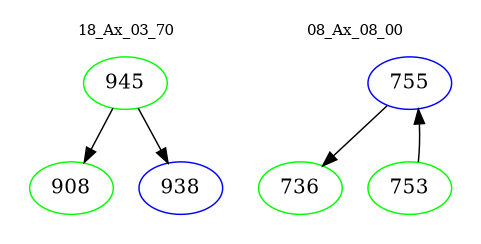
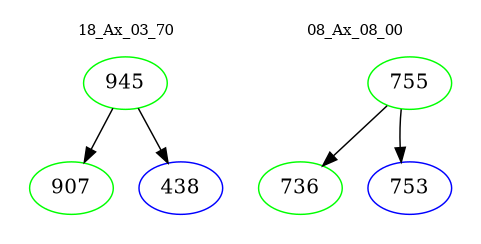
(410, 83) -> (410, 83)
(420, 143) -> (400, 128)
(71, 188) -> (71, 188)
(181, 188) -> (181, 188)
(410, 188) -> (410, 188)
